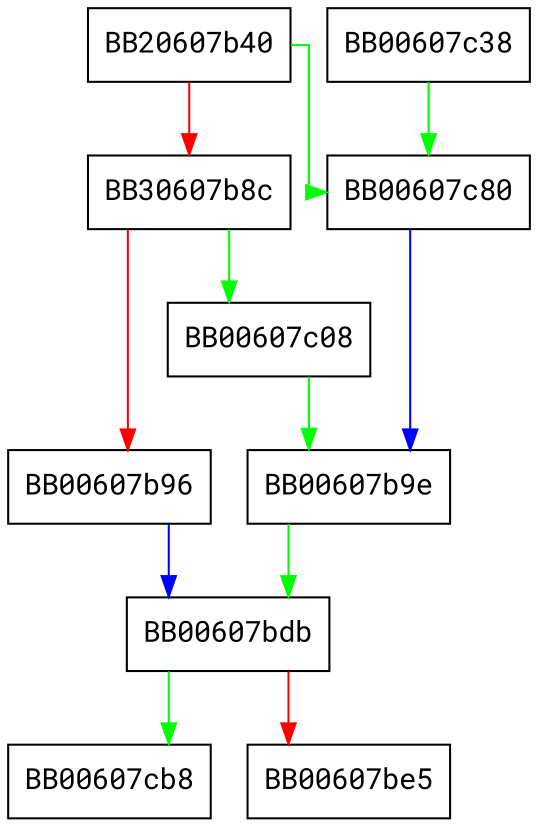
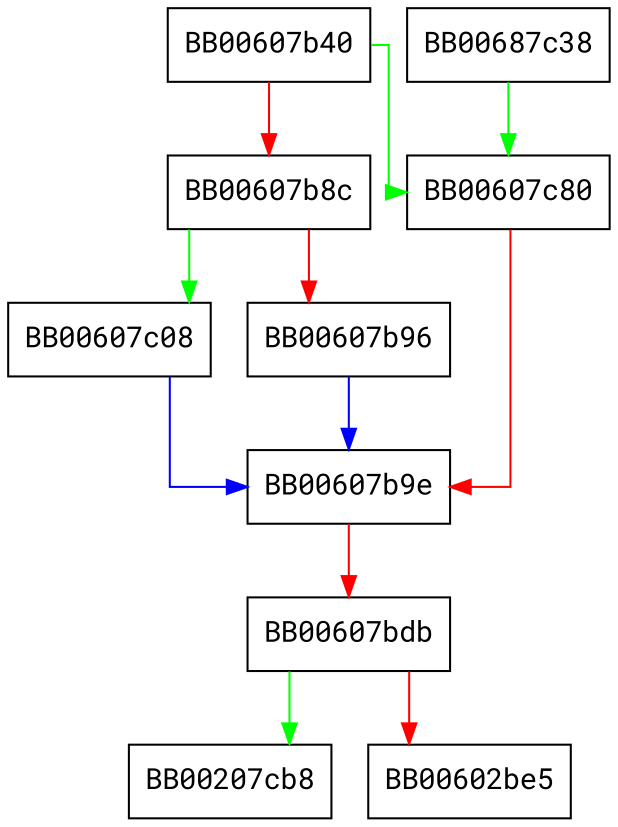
(189, 45) -> (269, 45)
(429, 45) -> (508, 45)
(189, 192) -> (269, 192)
(410, 330) -> (510, 378)
(309, 403) -> (170, 460)
(169, 550) -> (349, 403)
(288, 550) -> (349, 550)
(109, 782) -> (230, 782)
(349, 782) -> (470, 782)
